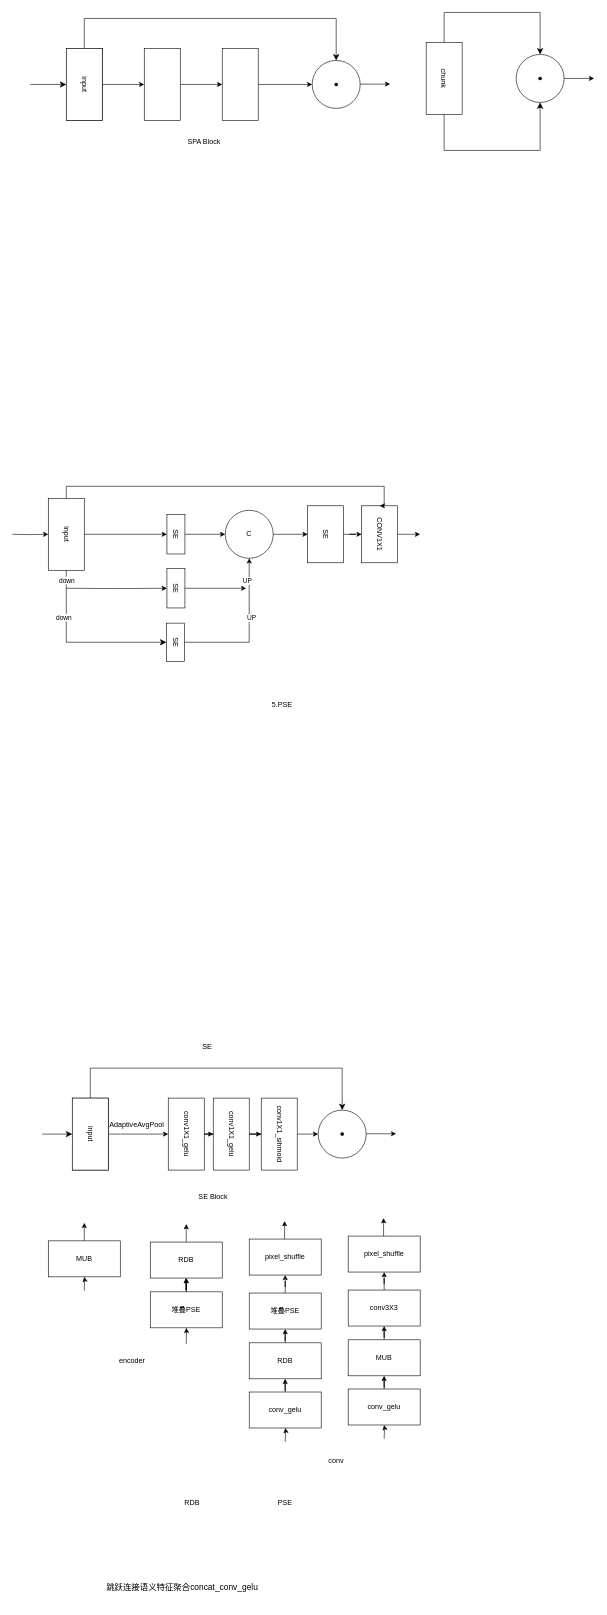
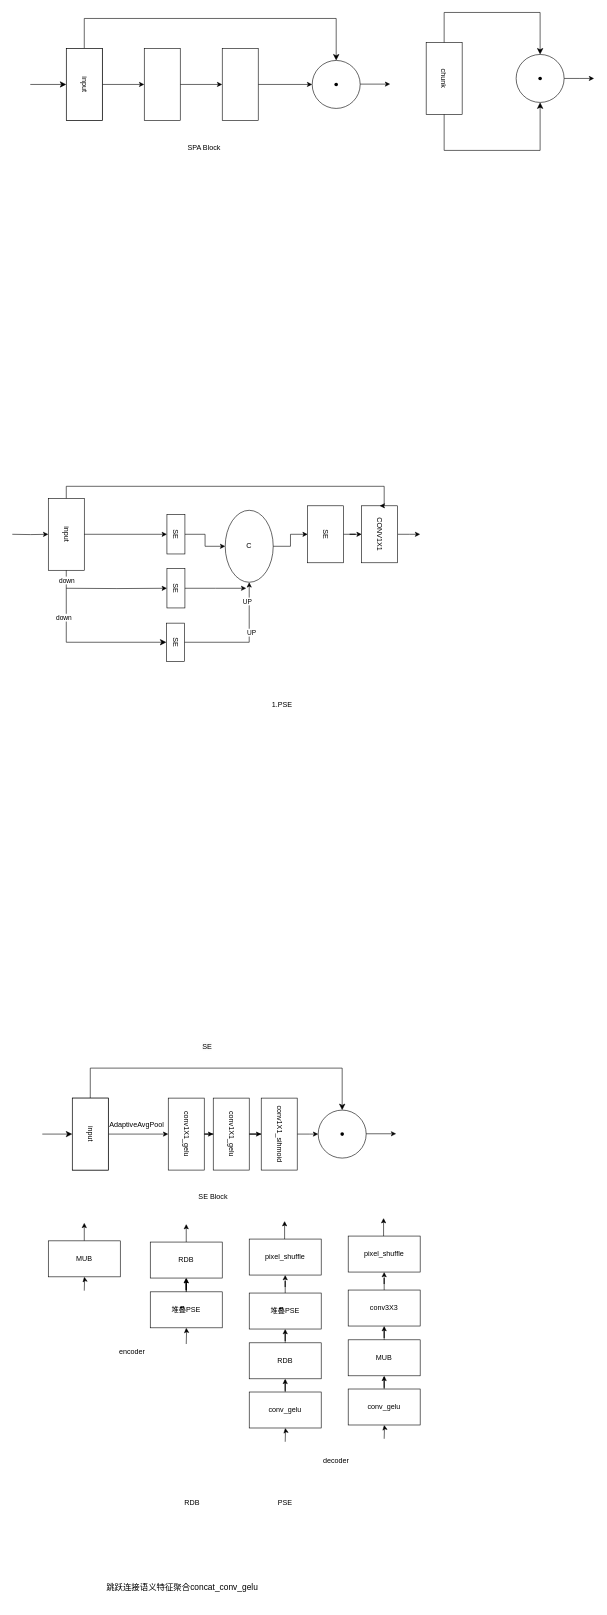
(204, 141) -> (204, 147)
(249, 534) -> (249, 546)
(282, 705) -> (282, 705)
(132, 1361) -> (132, 1352)
(336, 1461) -> (336, 1461)
